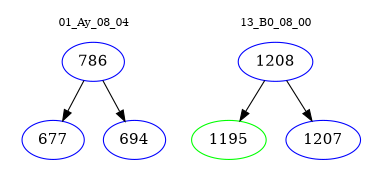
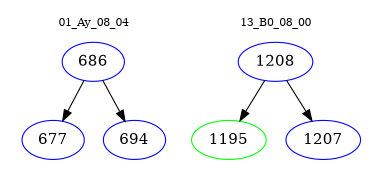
(93, 62) -> (93, 62)
